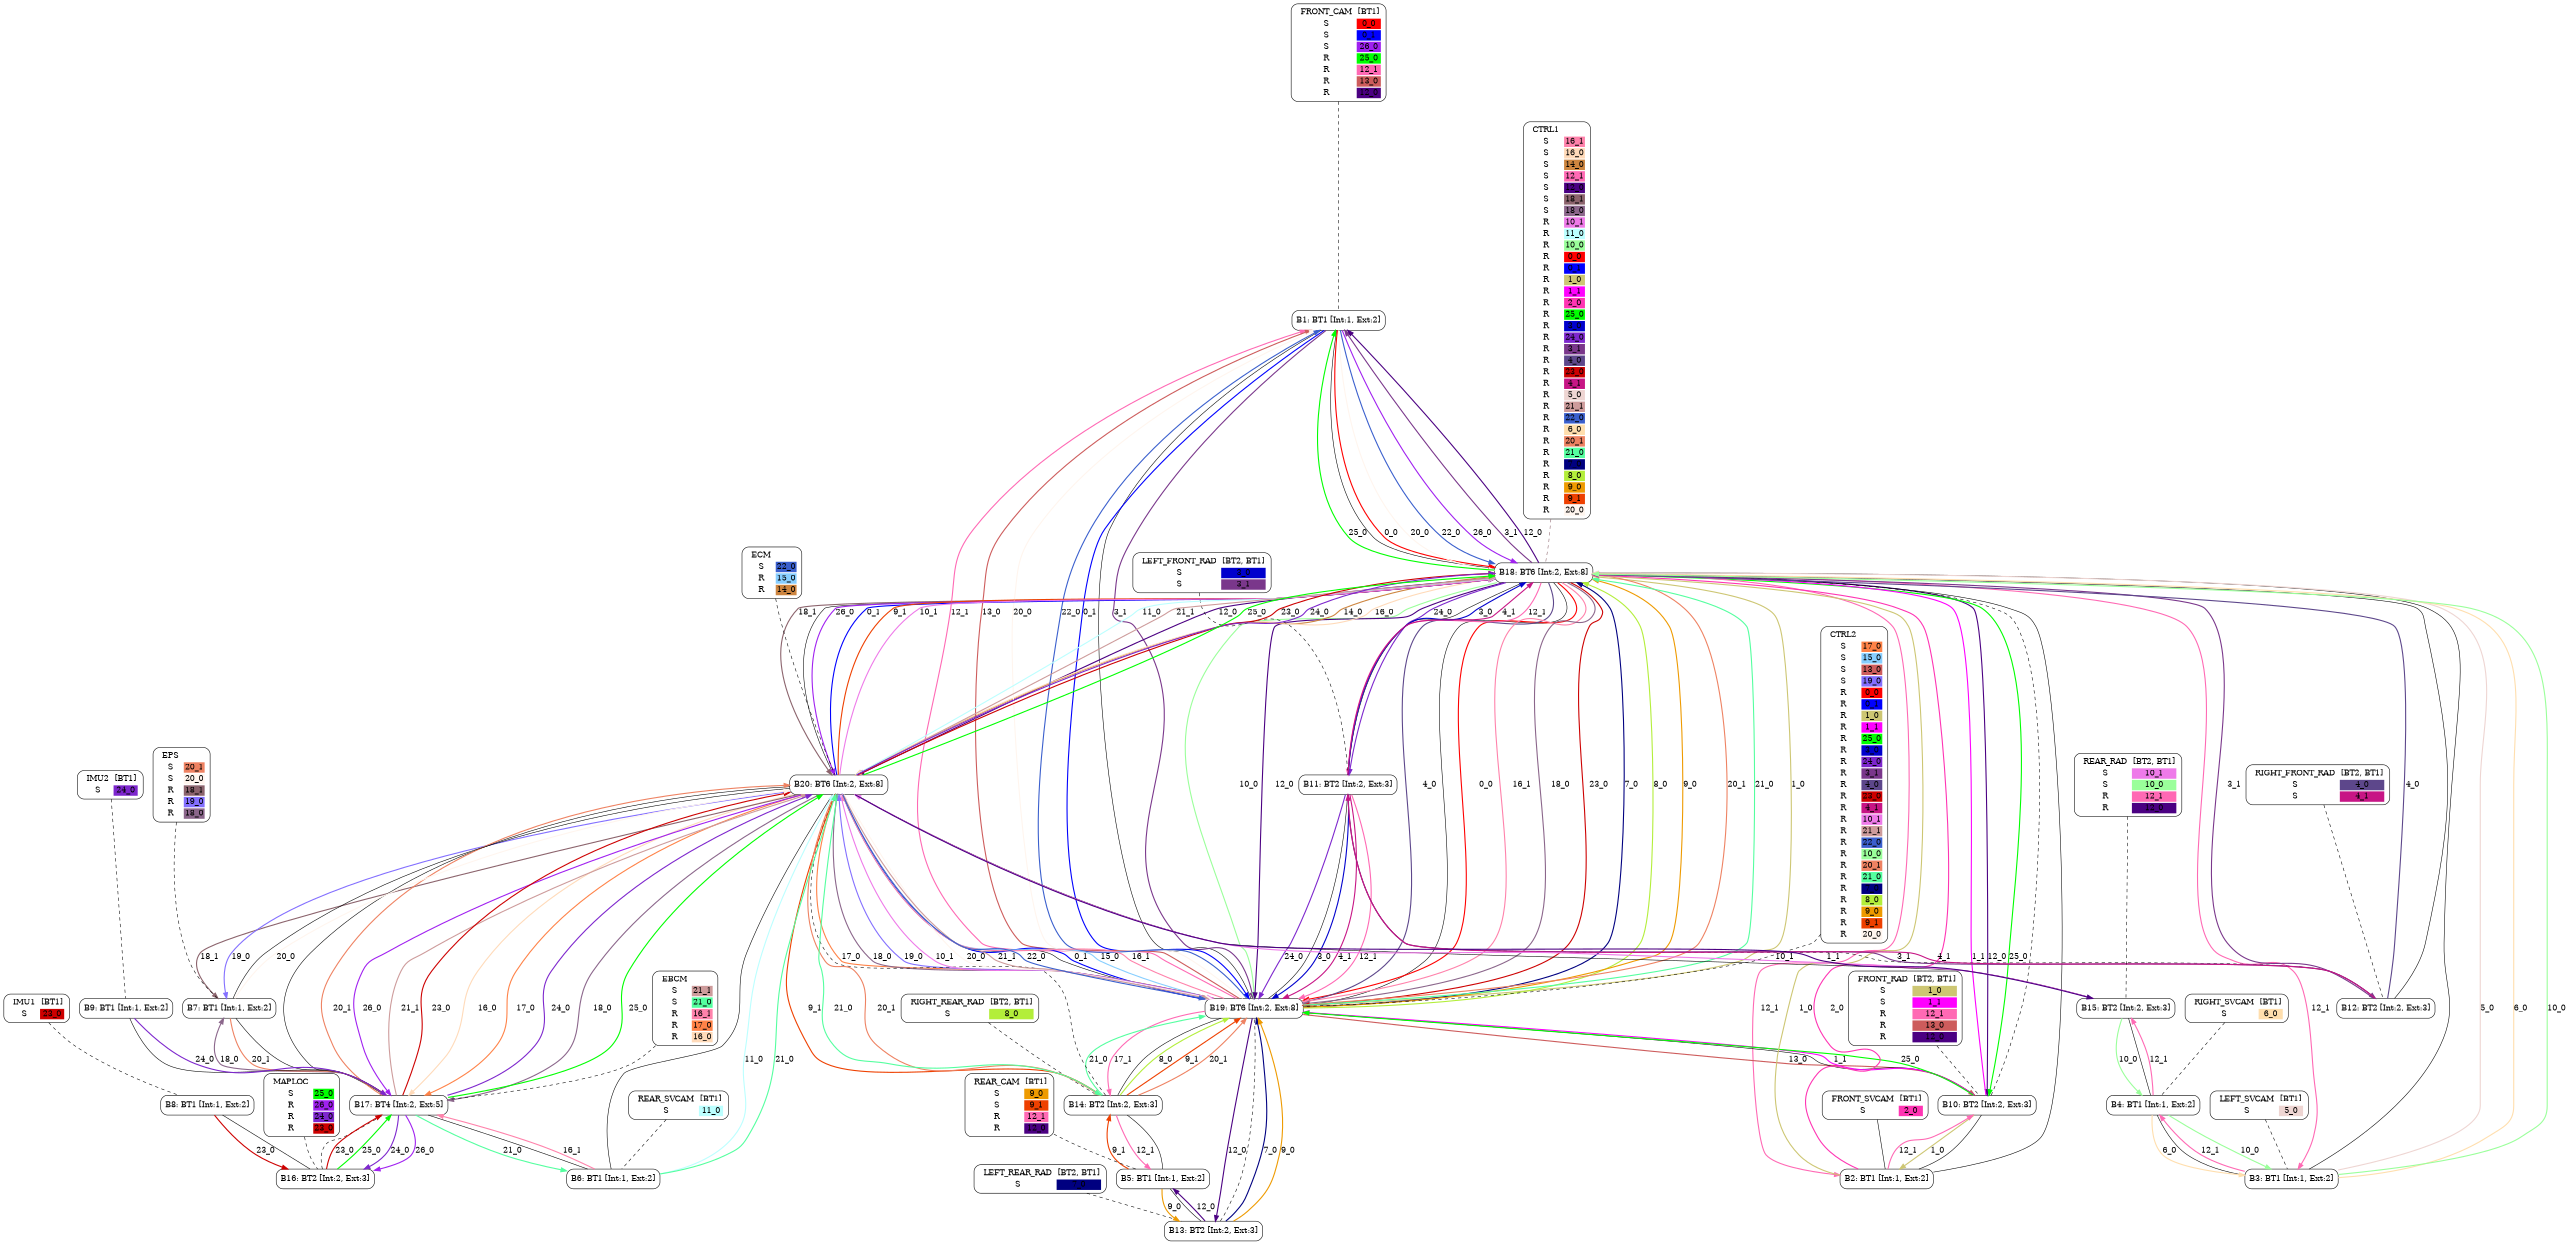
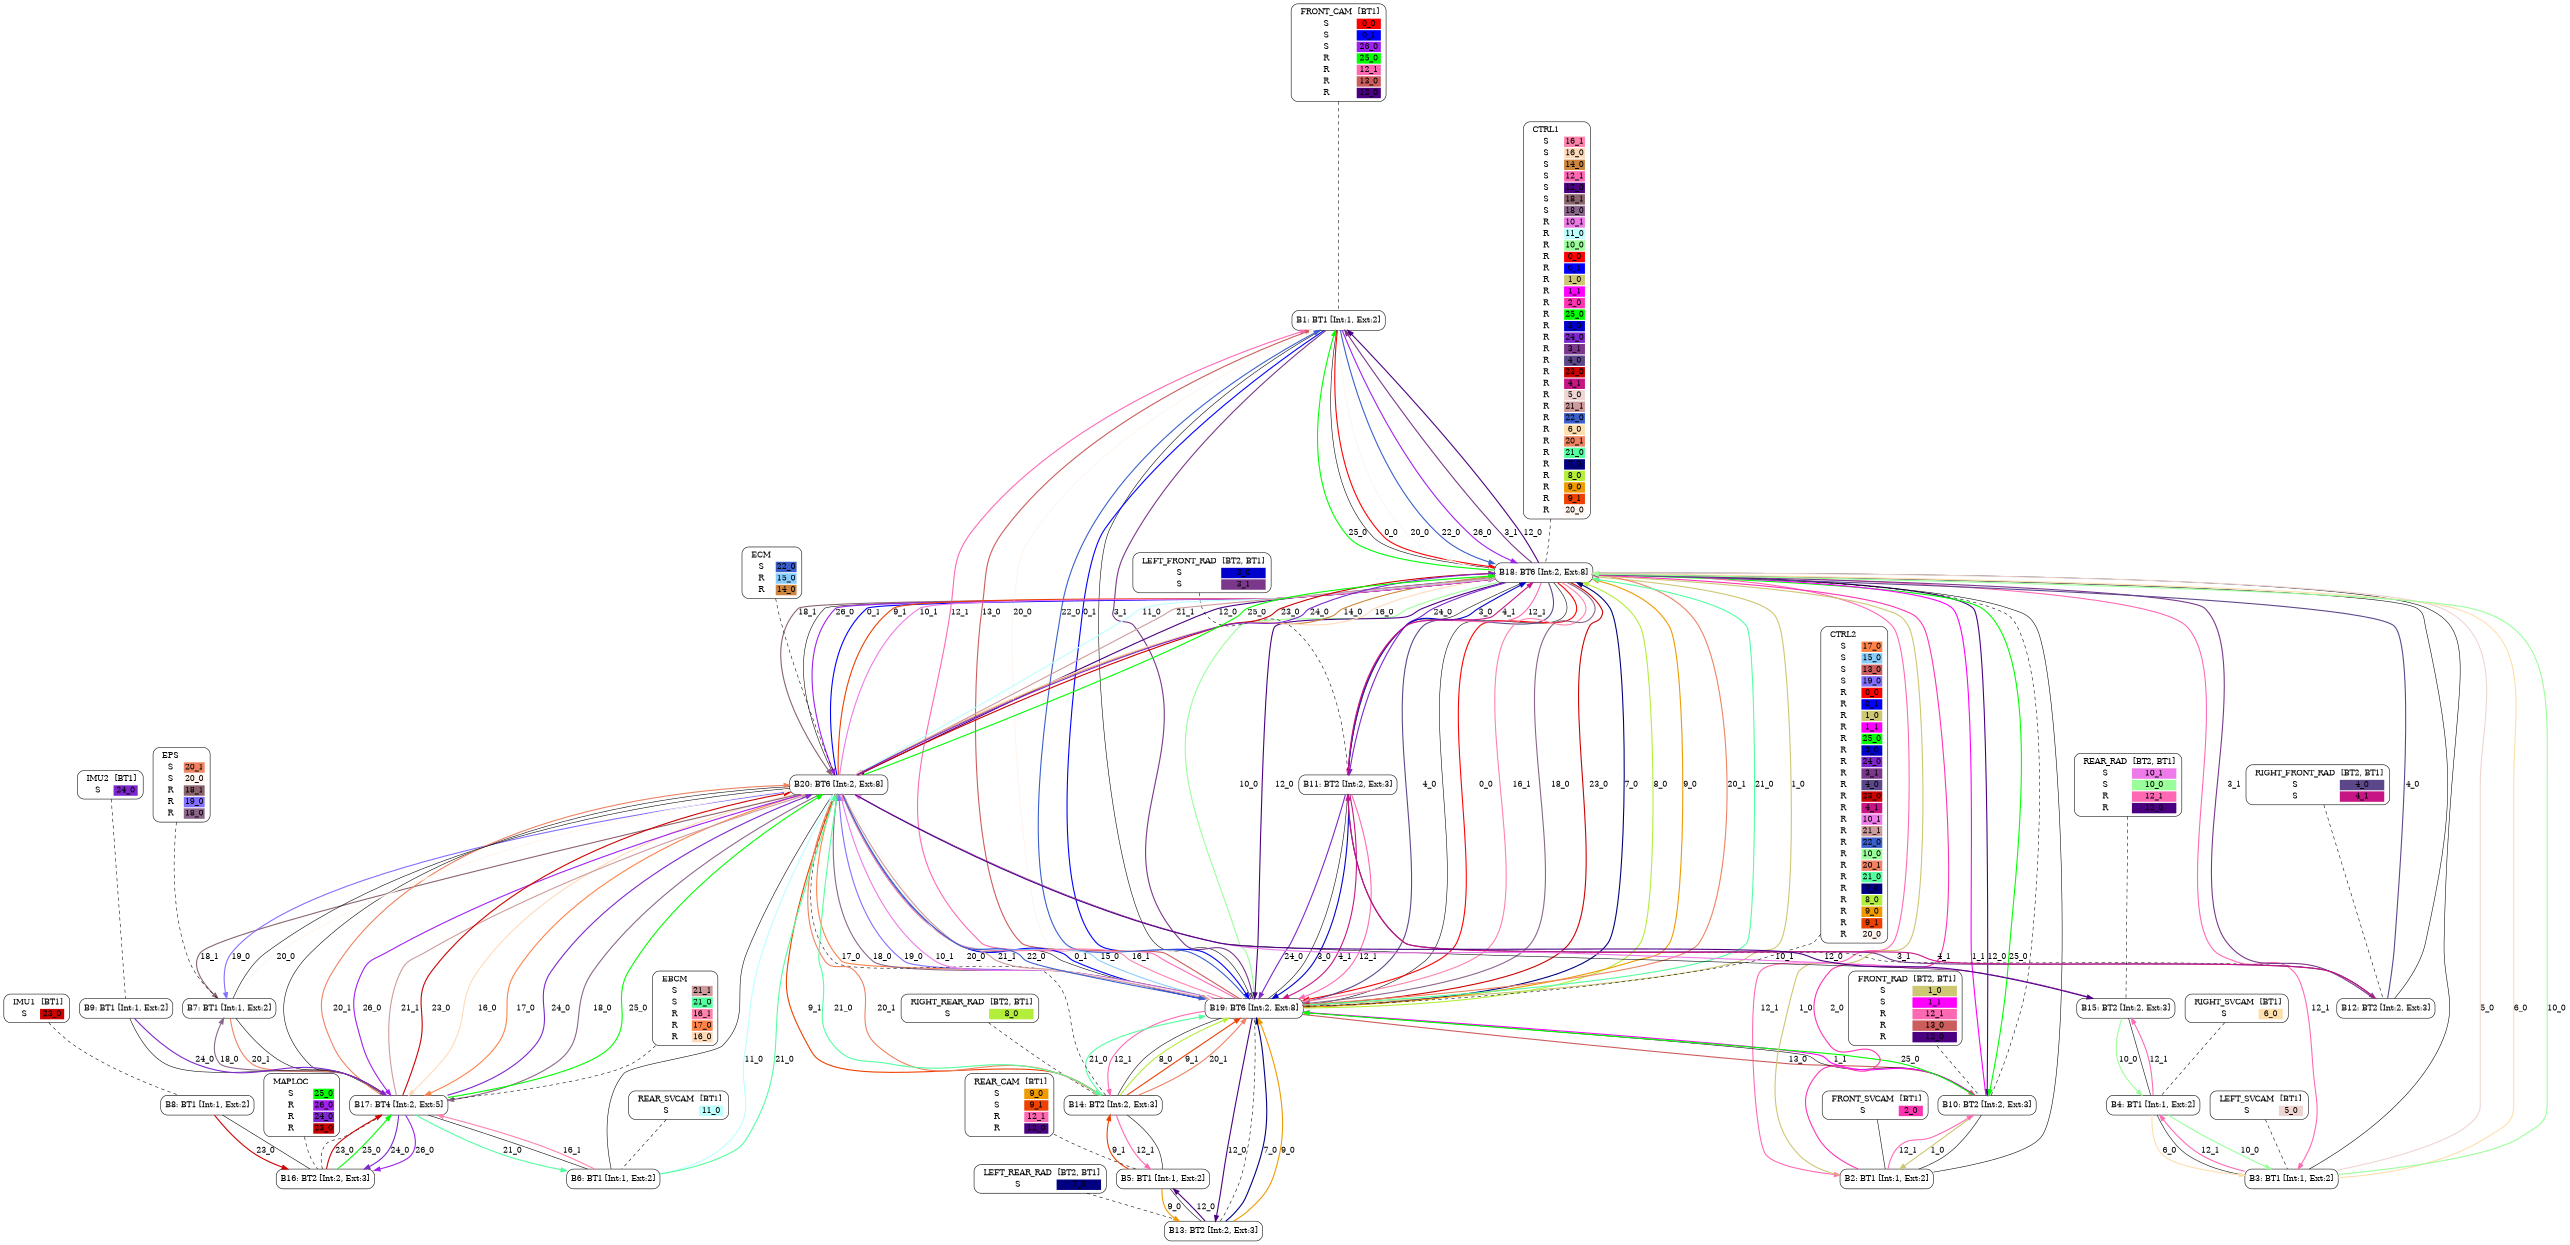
(1549, 541) -> (1549, 541)
(1833, 957) -> (1833, 957)
(1123, 1060) -> (1123, 1060)
